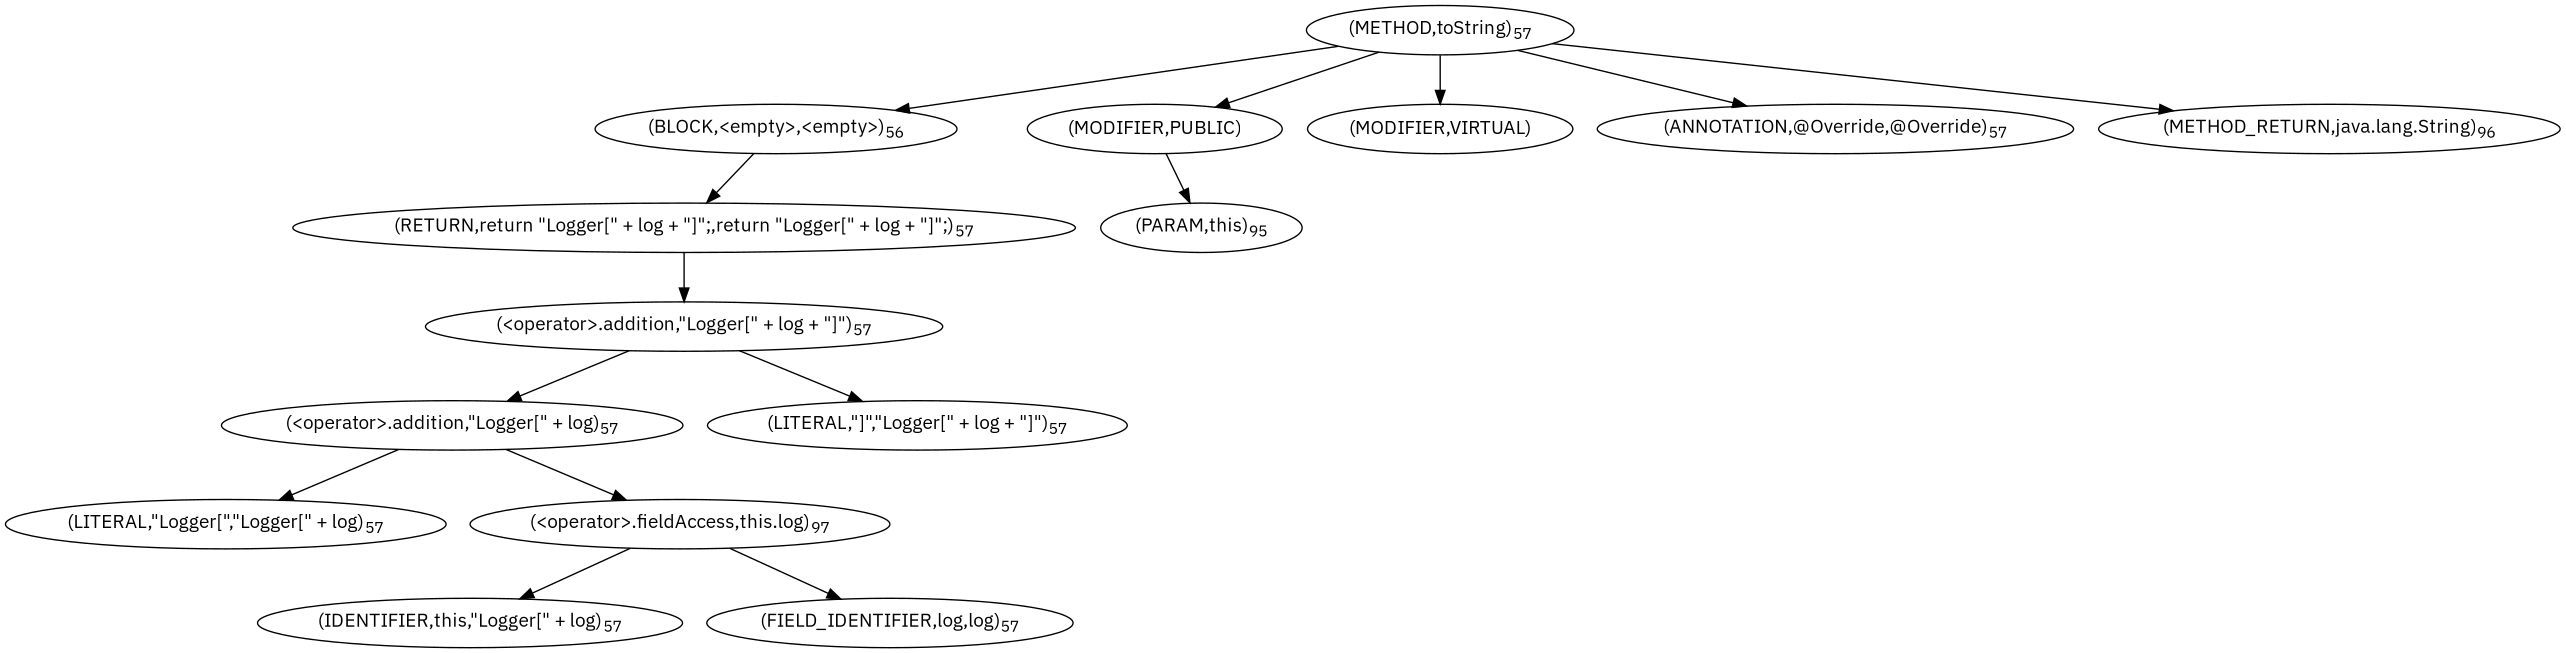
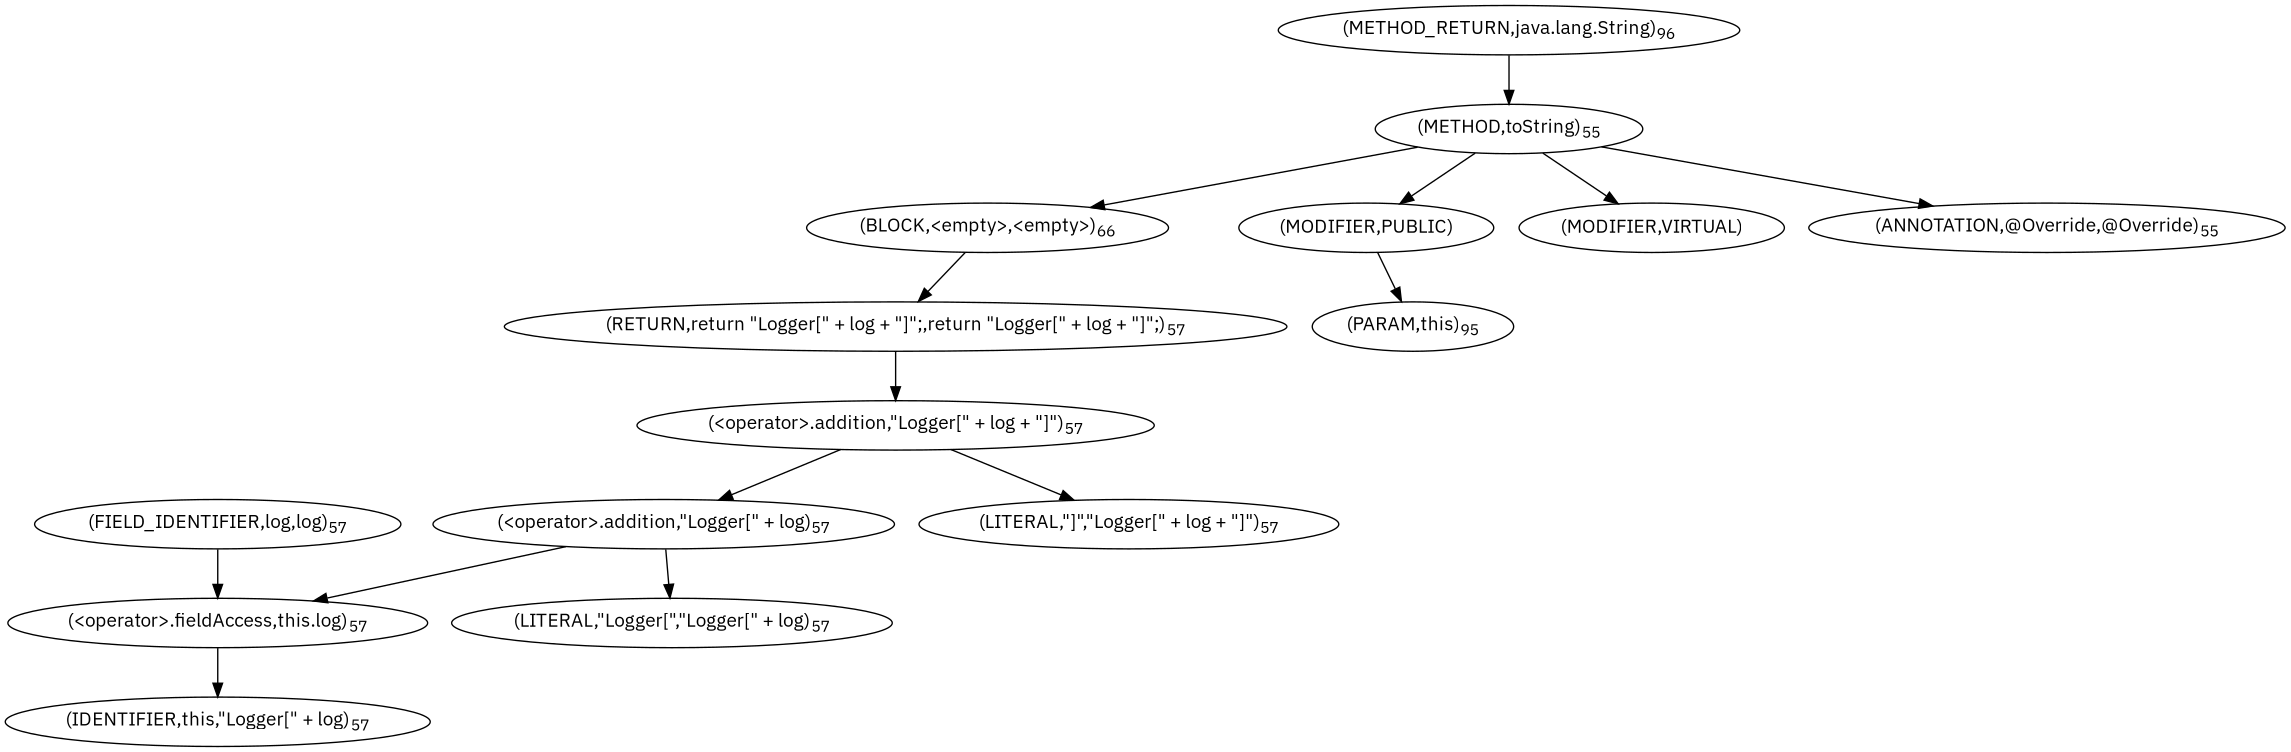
(1523, 28) -> (1591, 127)
(1856, 76) -> (1509, 73)
(895, 127) -> (1106, 226)
(1998, 127) -> (2210, 226)
(821, 522) -> (358, 621)
(779, 571) -> (218, 567)
